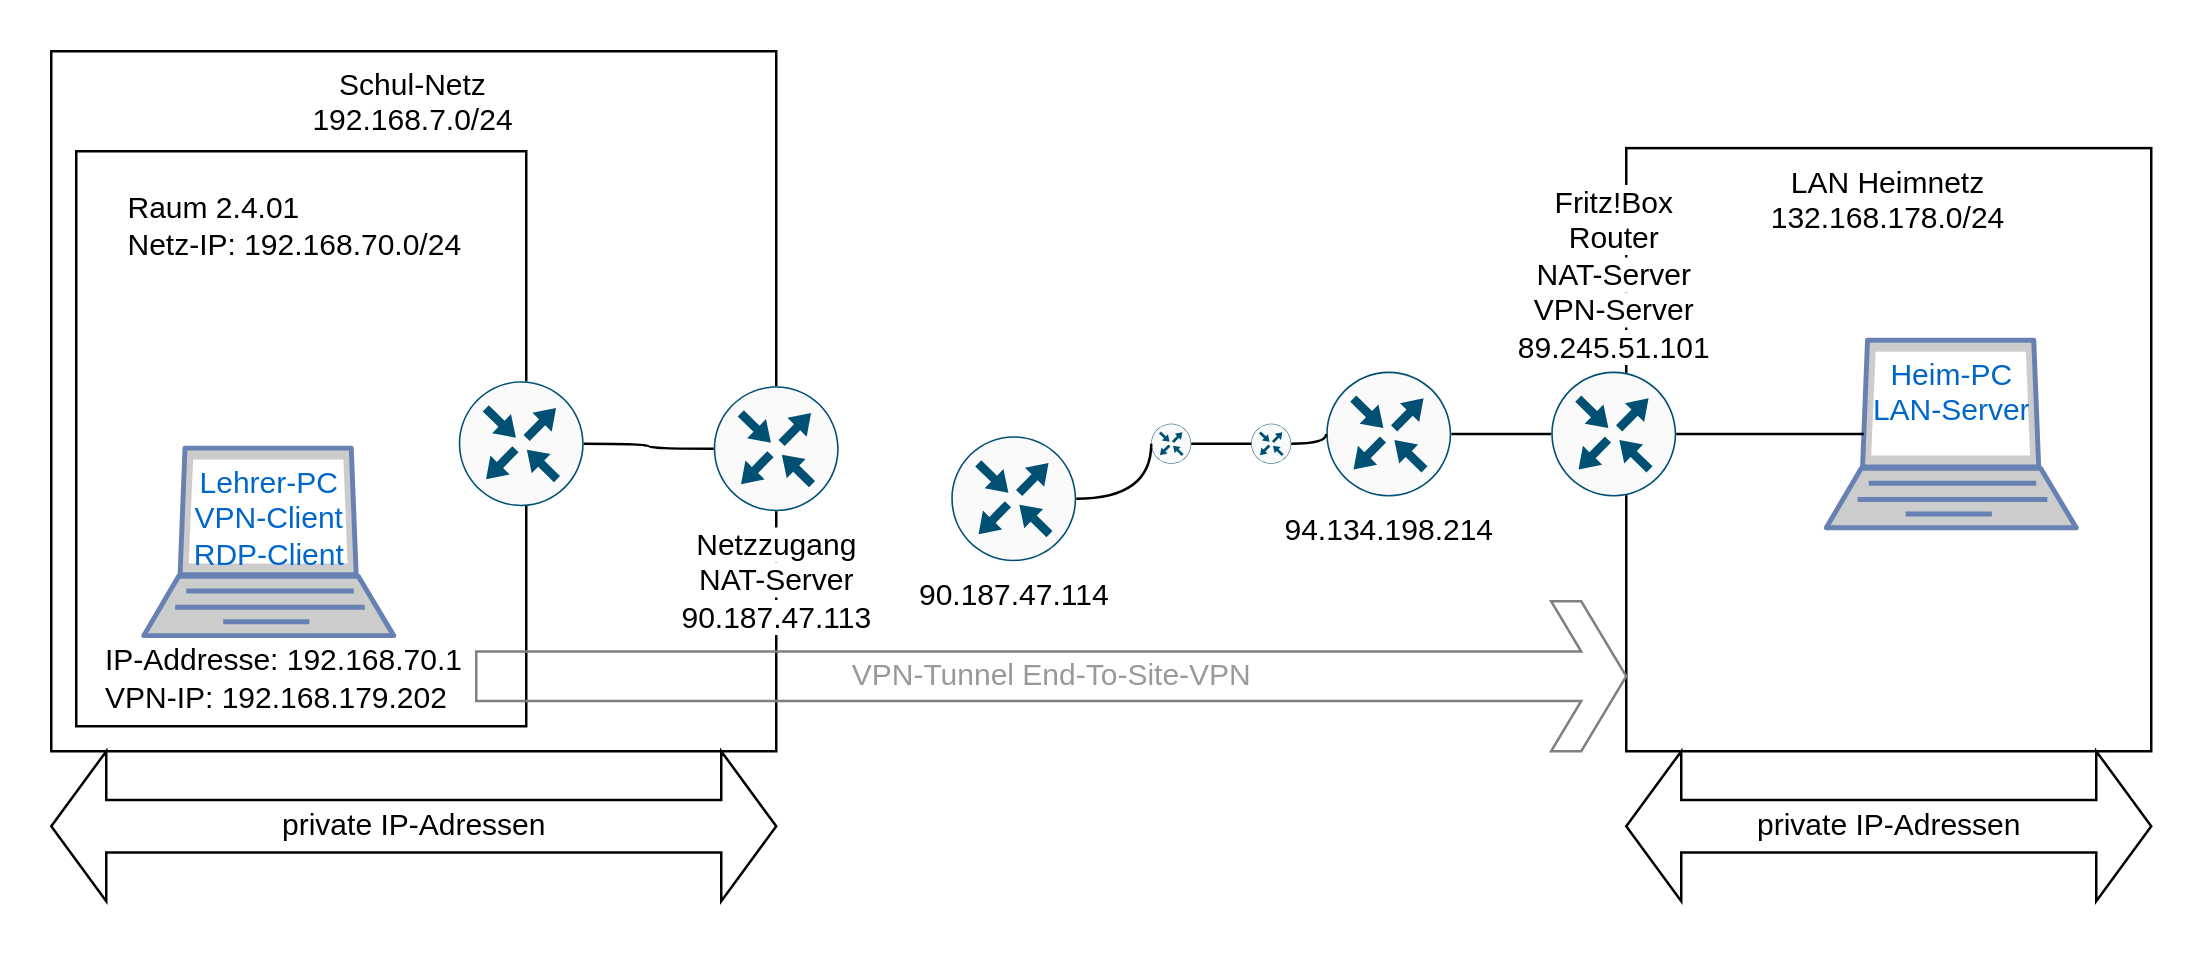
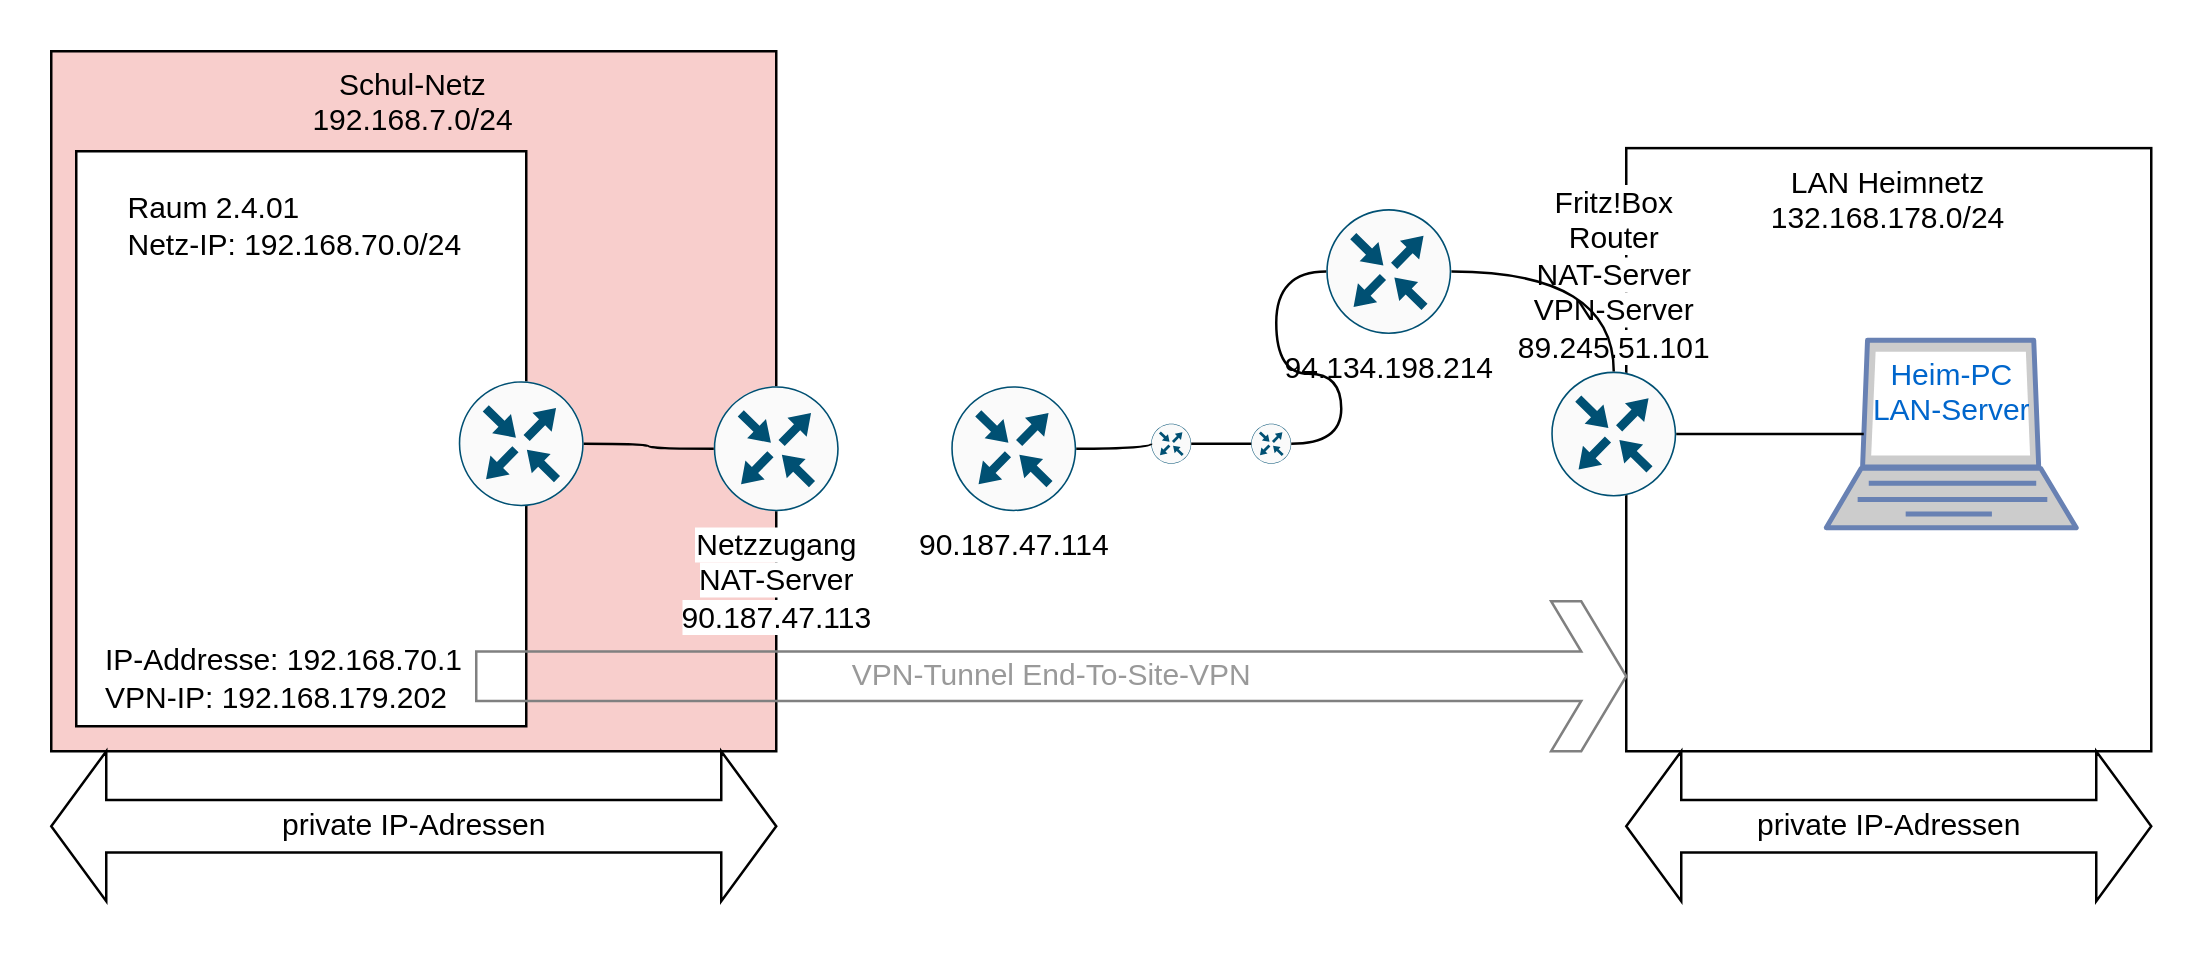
(414, 105) -> (414, 105)
(1389, 434) -> (1389, 272)
(1014, 499) -> (1014, 449)
(269, 542) -> none
